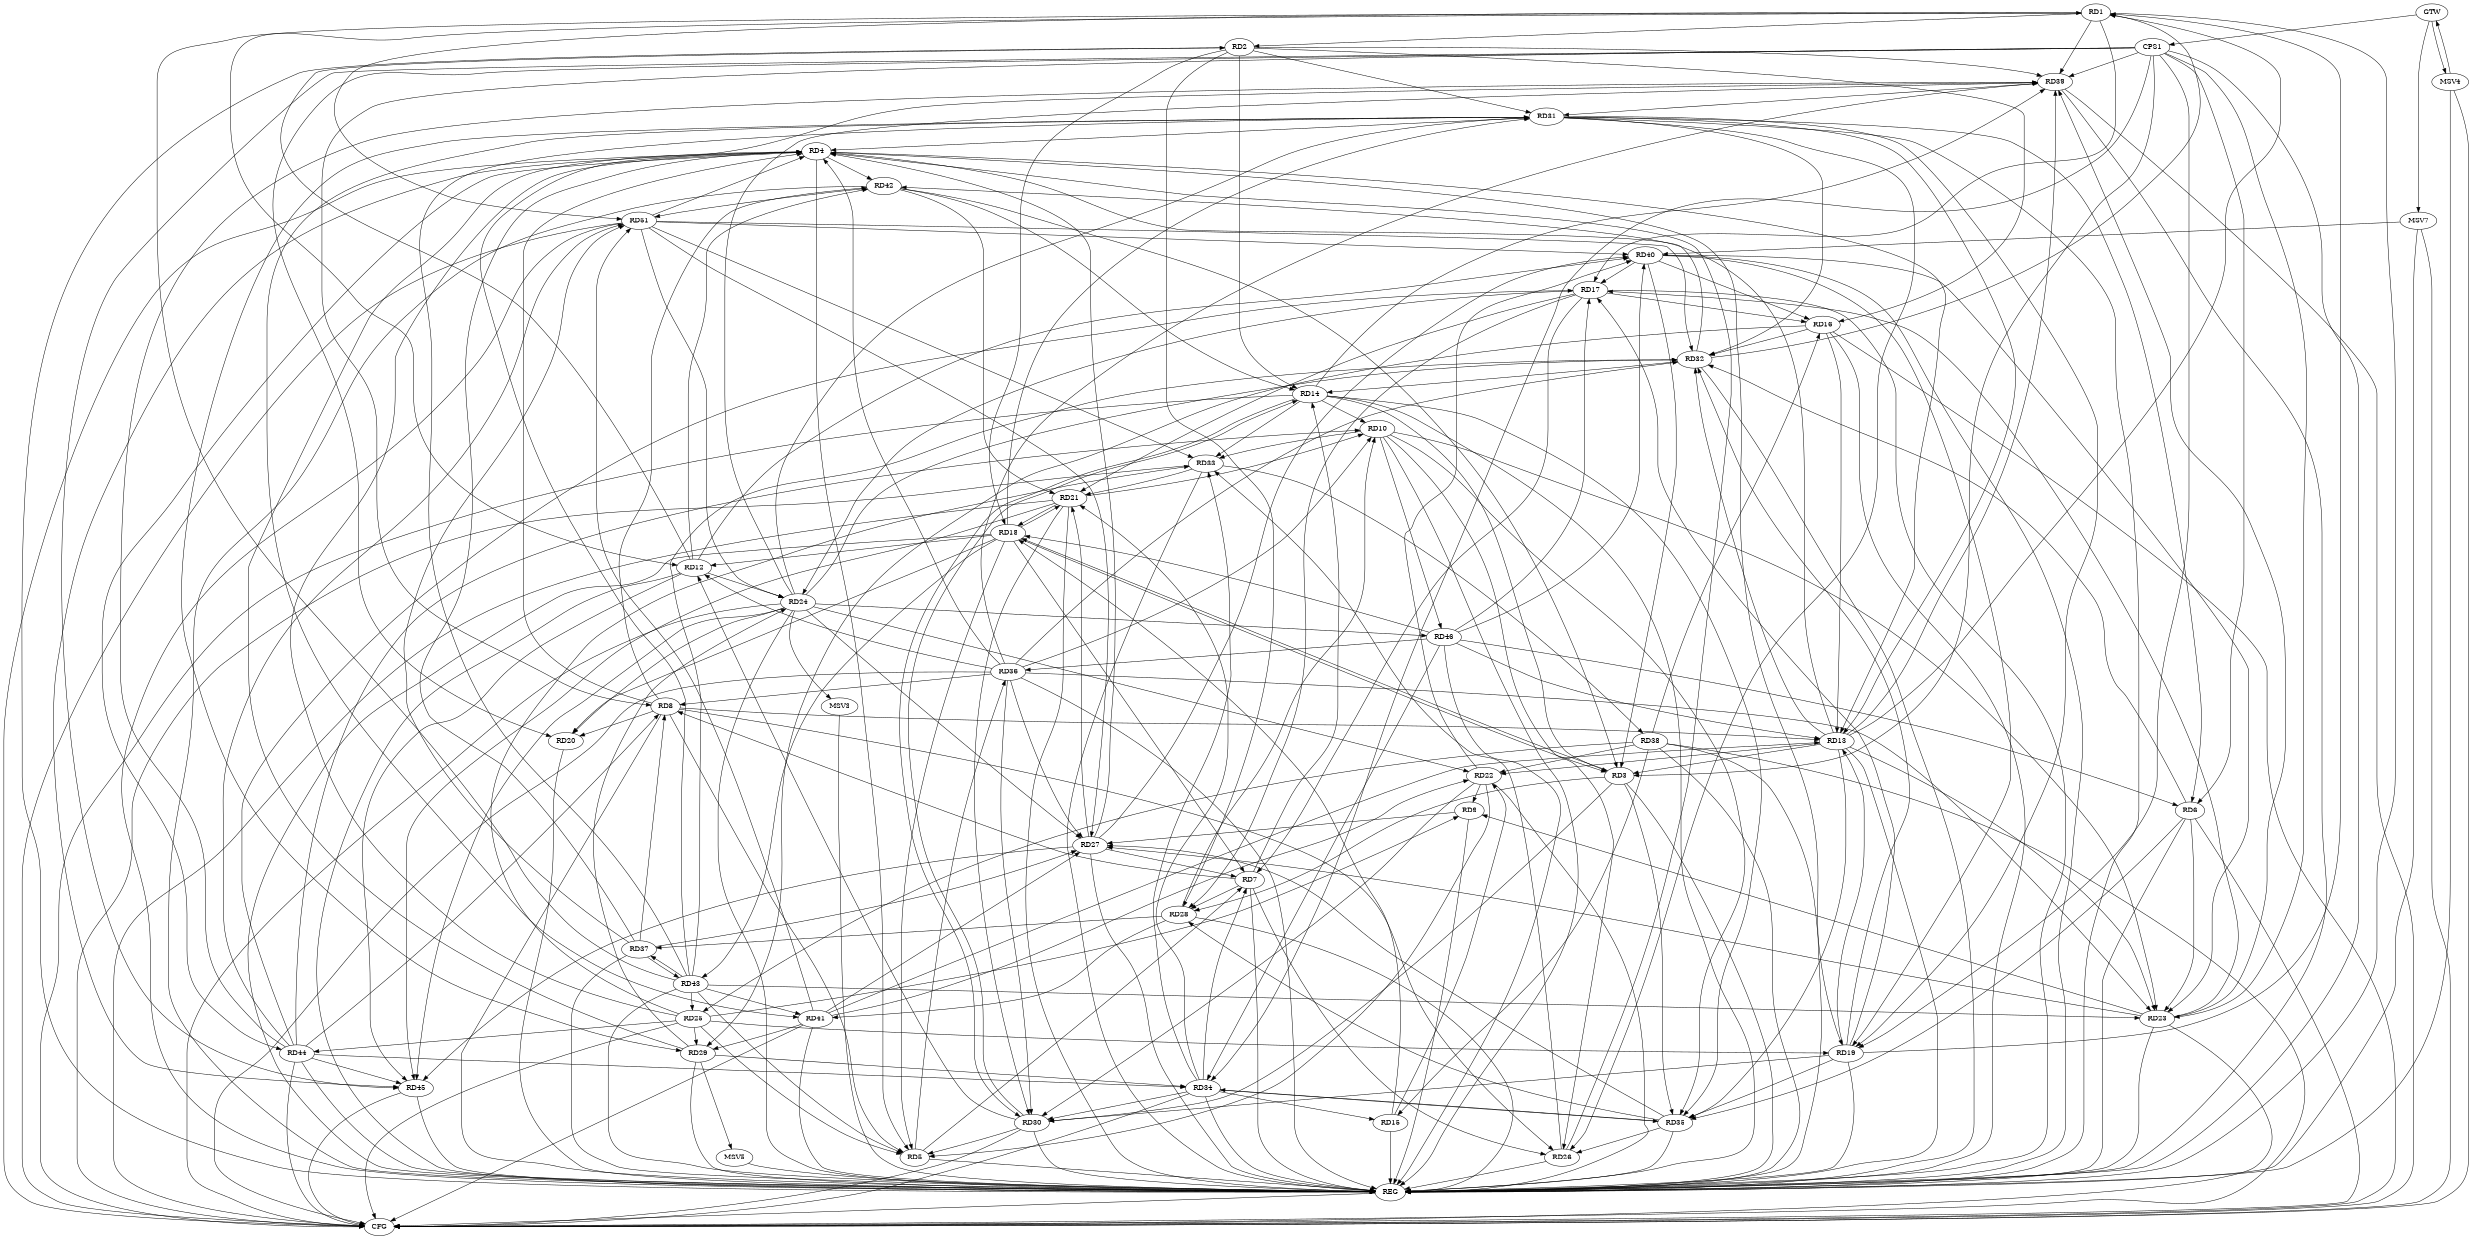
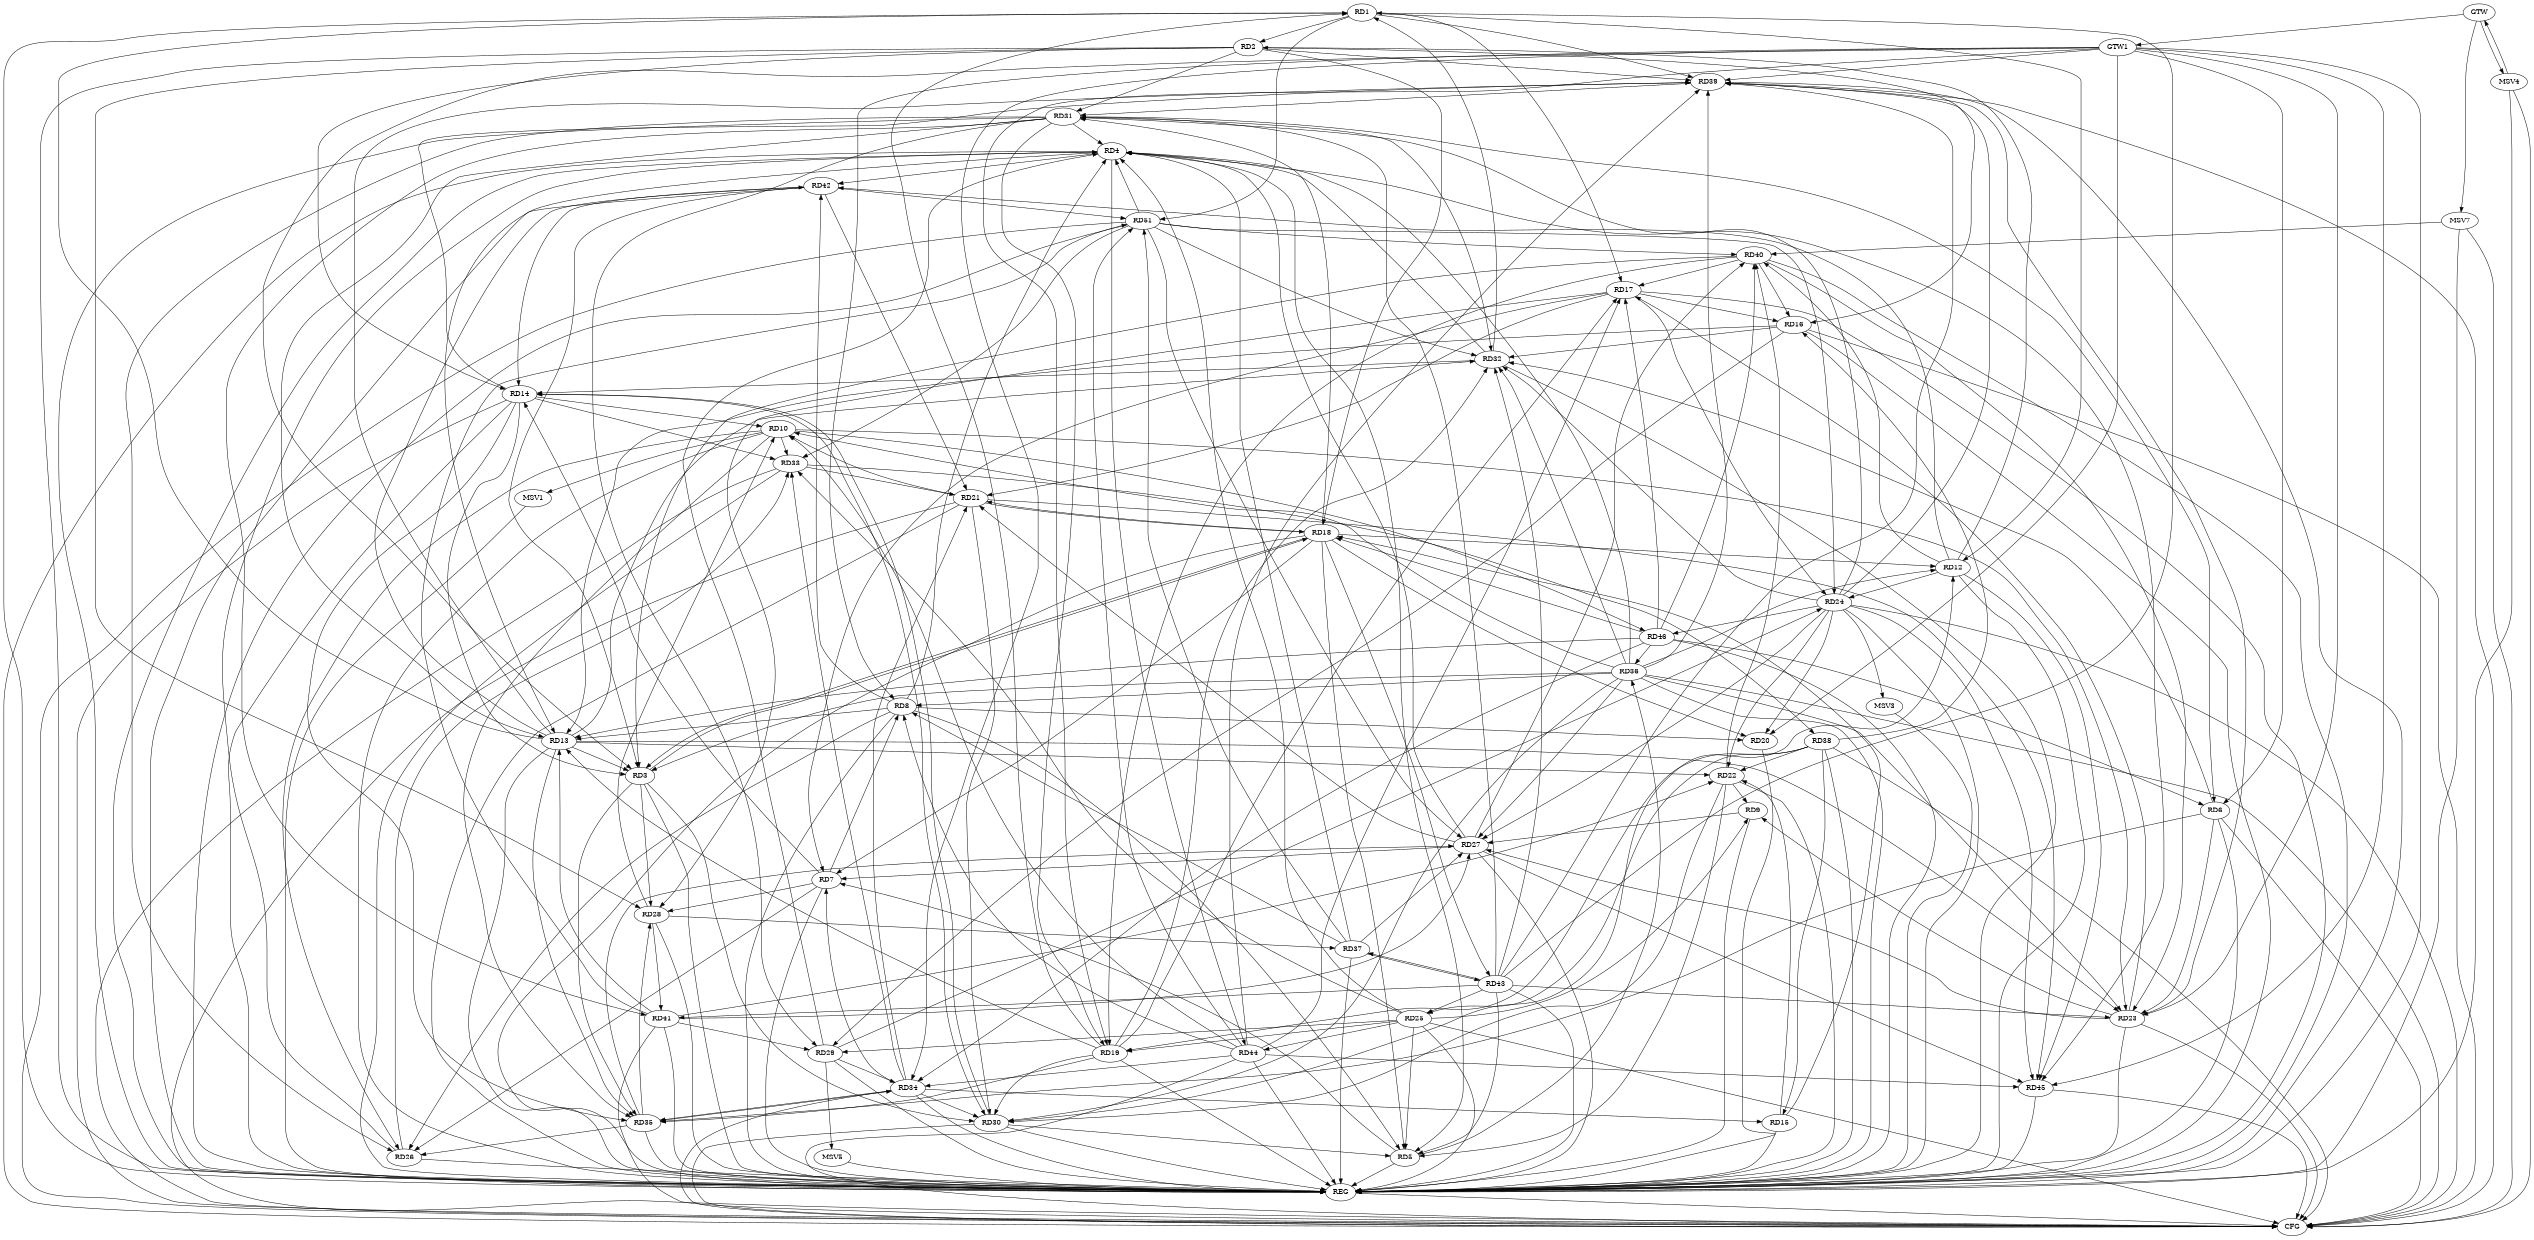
(2152, 47) -> (2118, 47)
none -> (533, 498)
none -> (1152, 684)
none -> (1474, 1116)
